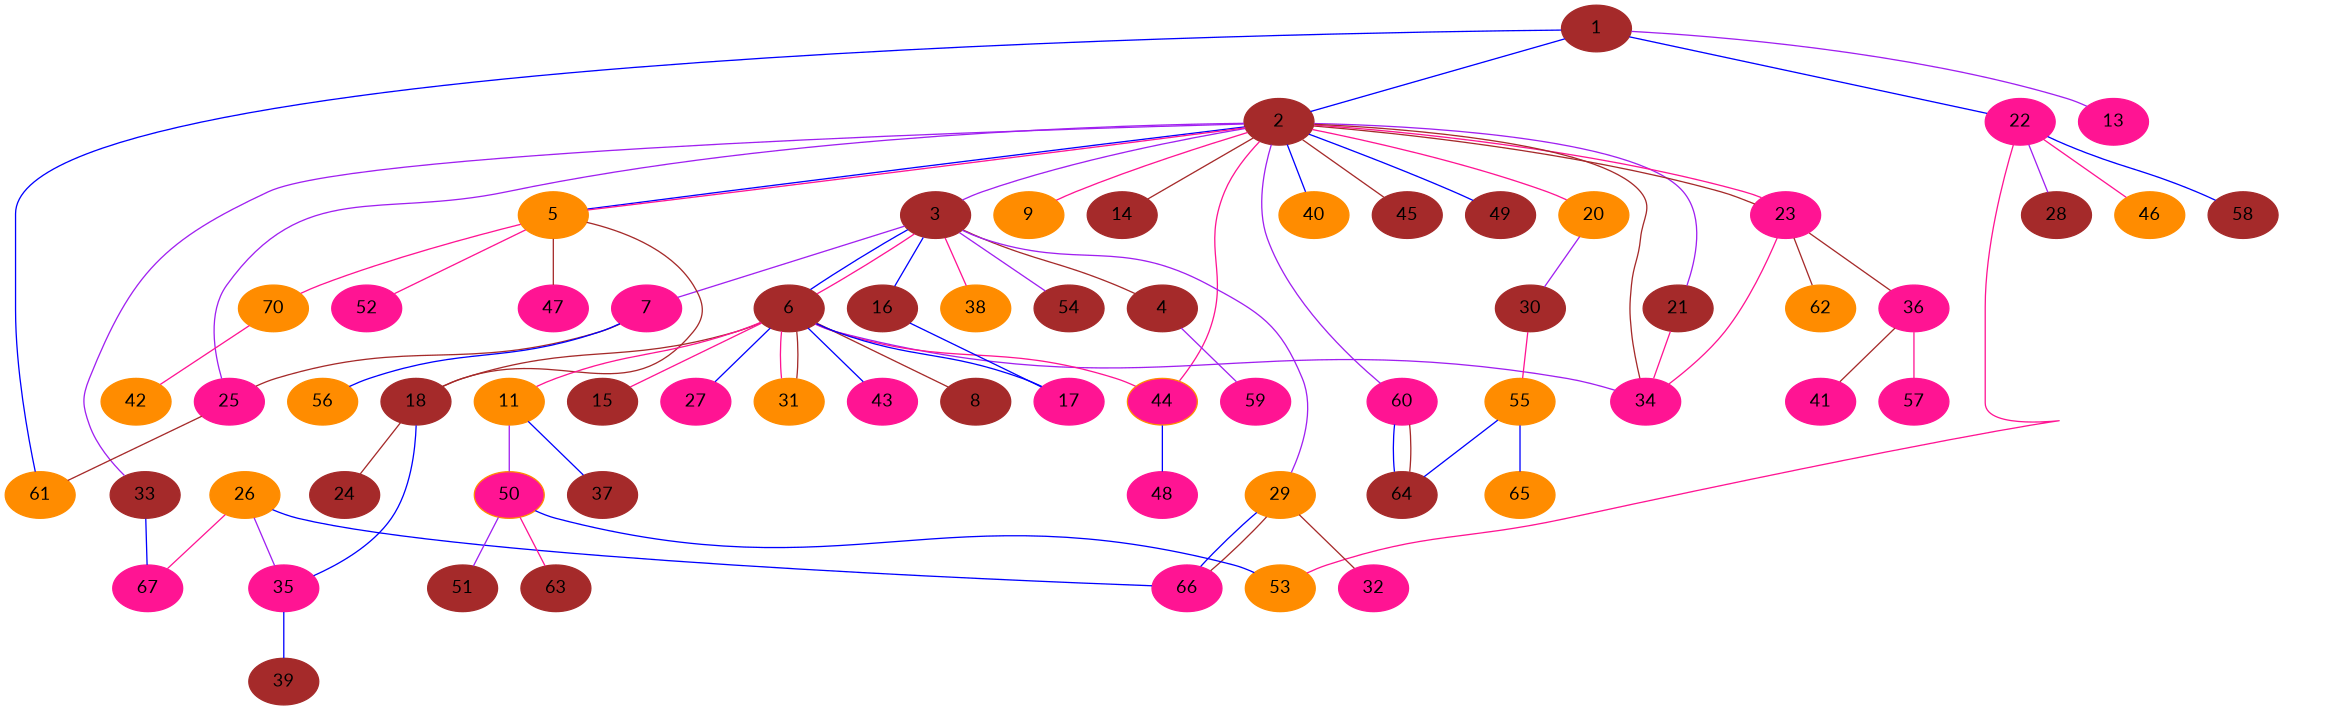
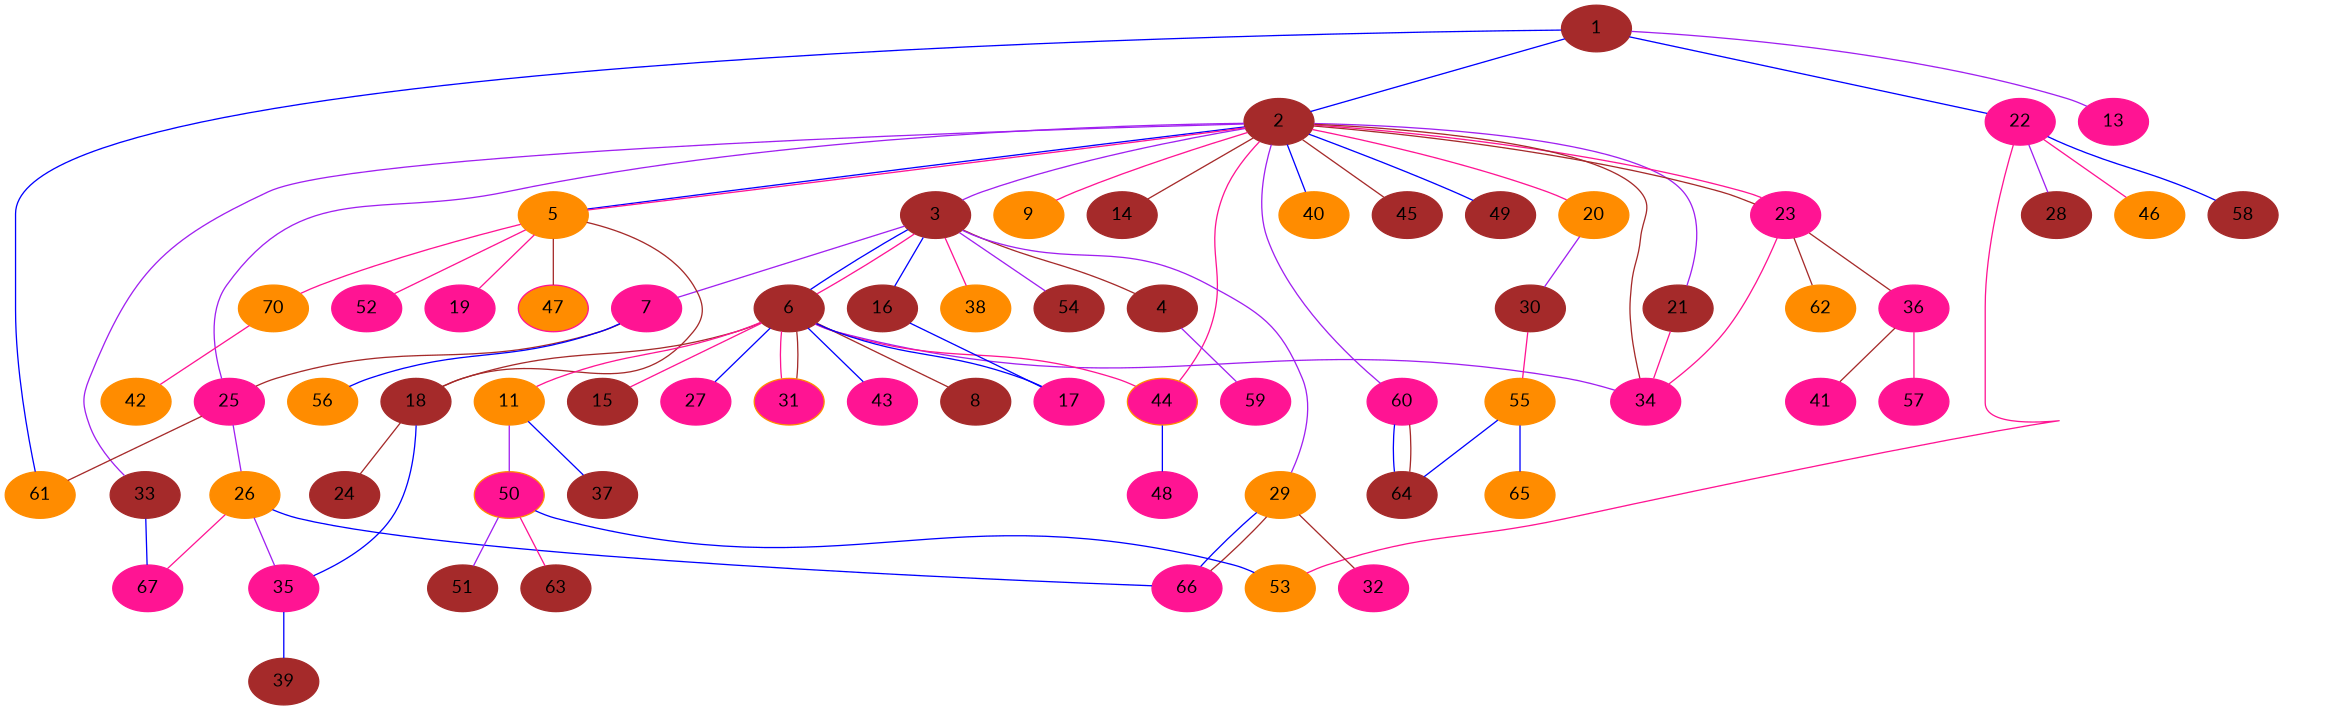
none -> (460, 308)
(553, 308) -> (553, 308)
(789, 402) -> (789, 402)
none -> (237, 448)
